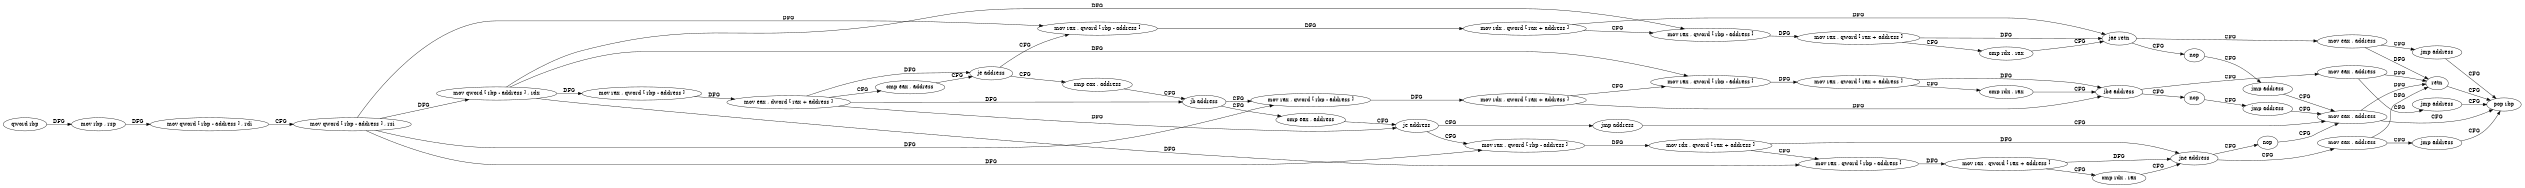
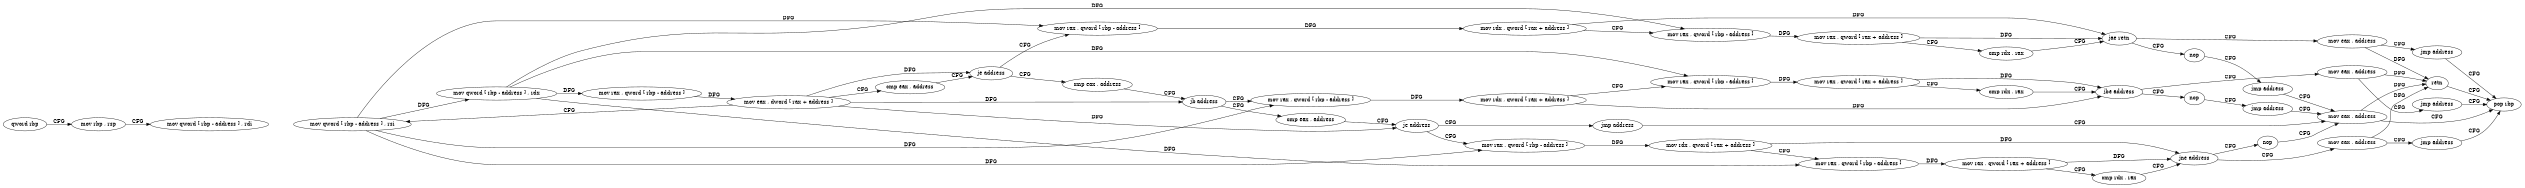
(59, 122) -> (59, 122)
(138, 122) -> (138, 122)
(279, 124) -> (571, 113)
